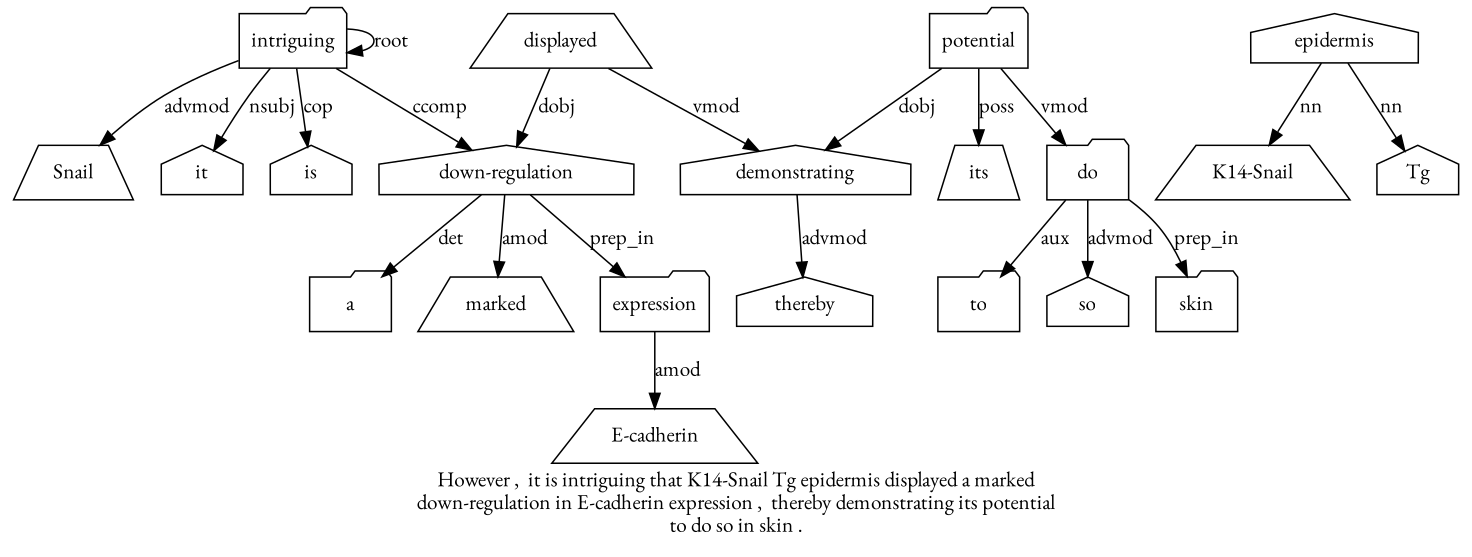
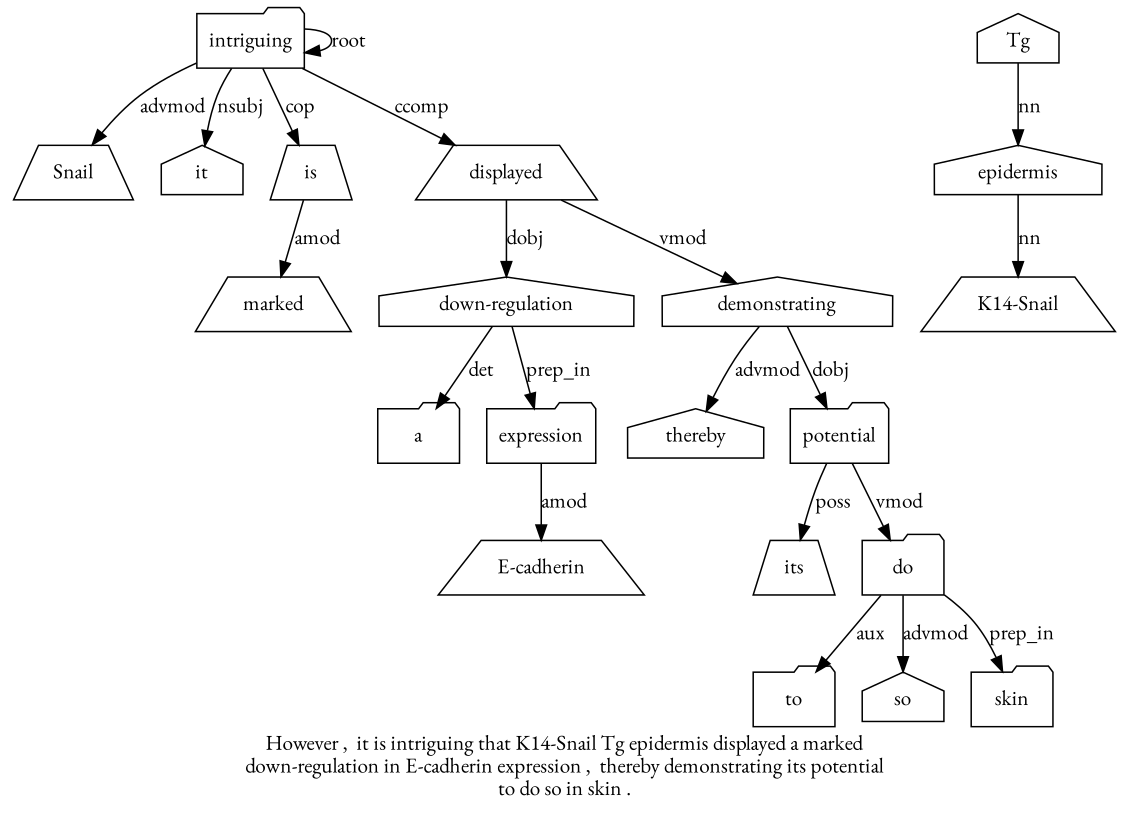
(1372, 101) -> (1018, 96)
(397, 105) -> (372, 103)
(890, 105) -> (804, 361)
(311, 173) -> (311, 173)
(502, 228) -> (294, 231)
